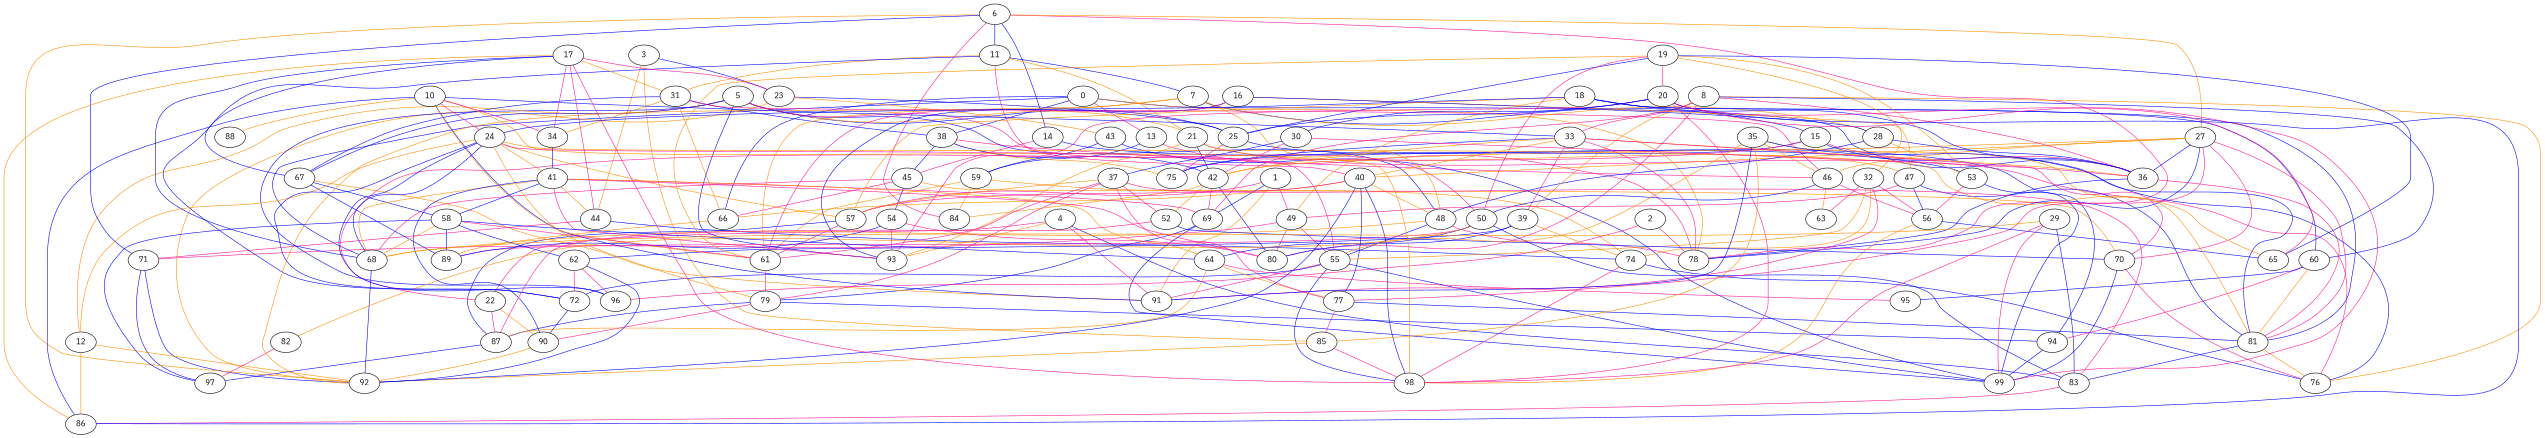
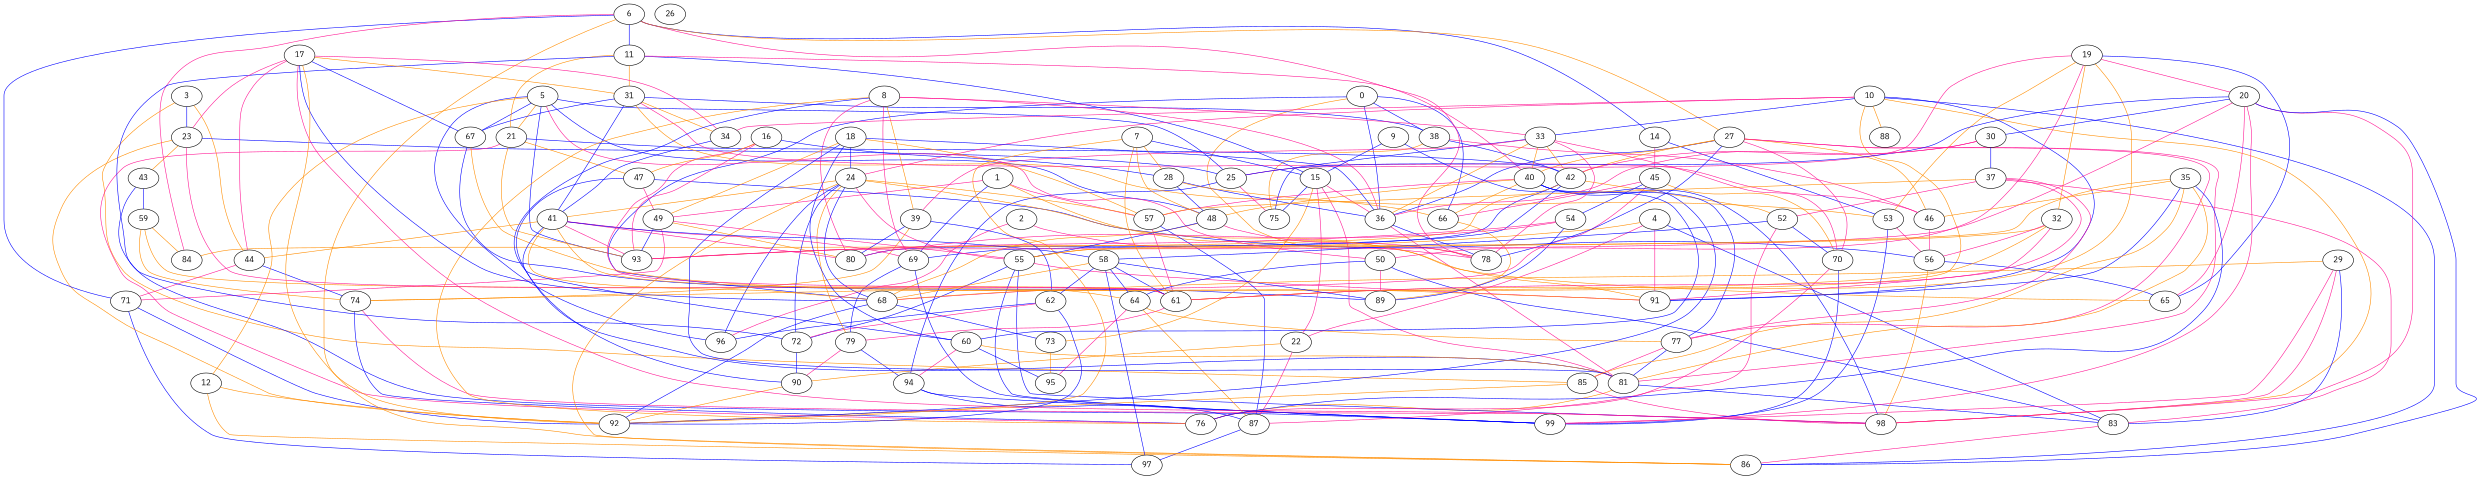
none -> (670, 14)
(1095, 72) -> (979, 87)
(1447, 94) -> (1677, 166)
(874, 137) -> (678, 188)
(1151, 137) -> none
none -> (1393, 137)
none -> (591, 158)
(923, 159) -> none
(2208, 192) -> (1437, 341)
(1210, 199) -> (1252, 245)
(1670, 199) -> none
(379, 200) -> (1492, 241)
(246, 204) -> (963, 449)
(1821, 219) -> none
(548, 233) -> (1140, 281)
none -> (647, 240)
(1282, 240) -> (767, 242)
(946, 258) -> none
(595, 281) -> (900, 317)
none -> (629, 288)
(629, 313) -> (1081, 406)
(286, 342) -> none
none -> (1051, 342)
